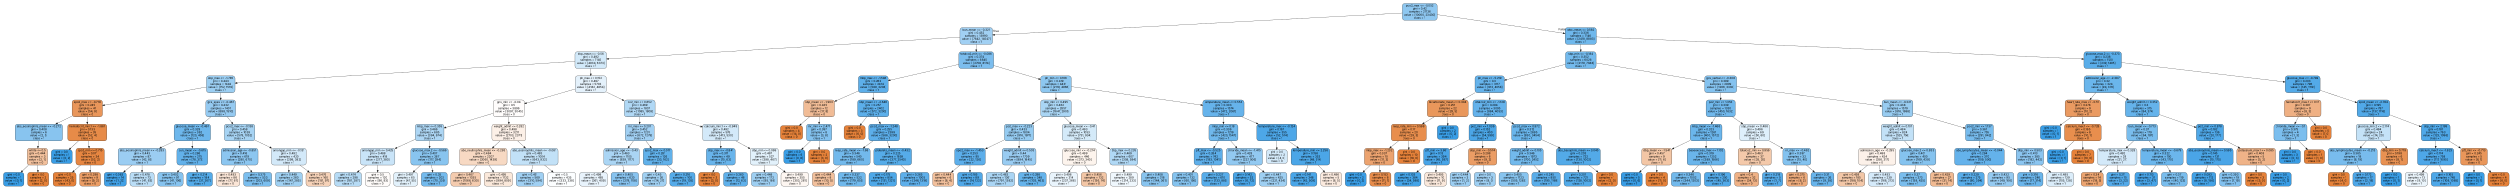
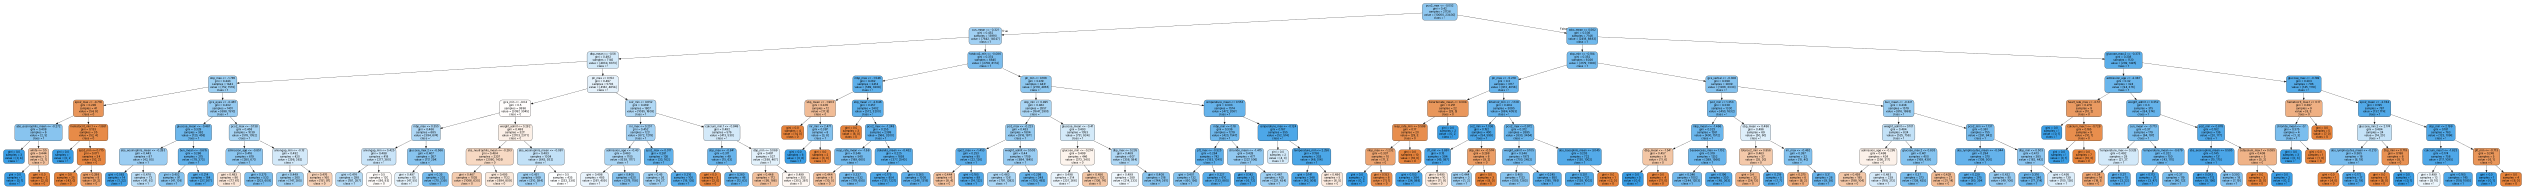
none -> (14, 157)
(764, 179) -> (765, 179)
(1485, 179) -> (1486, 179)
none -> (2379, 179)
